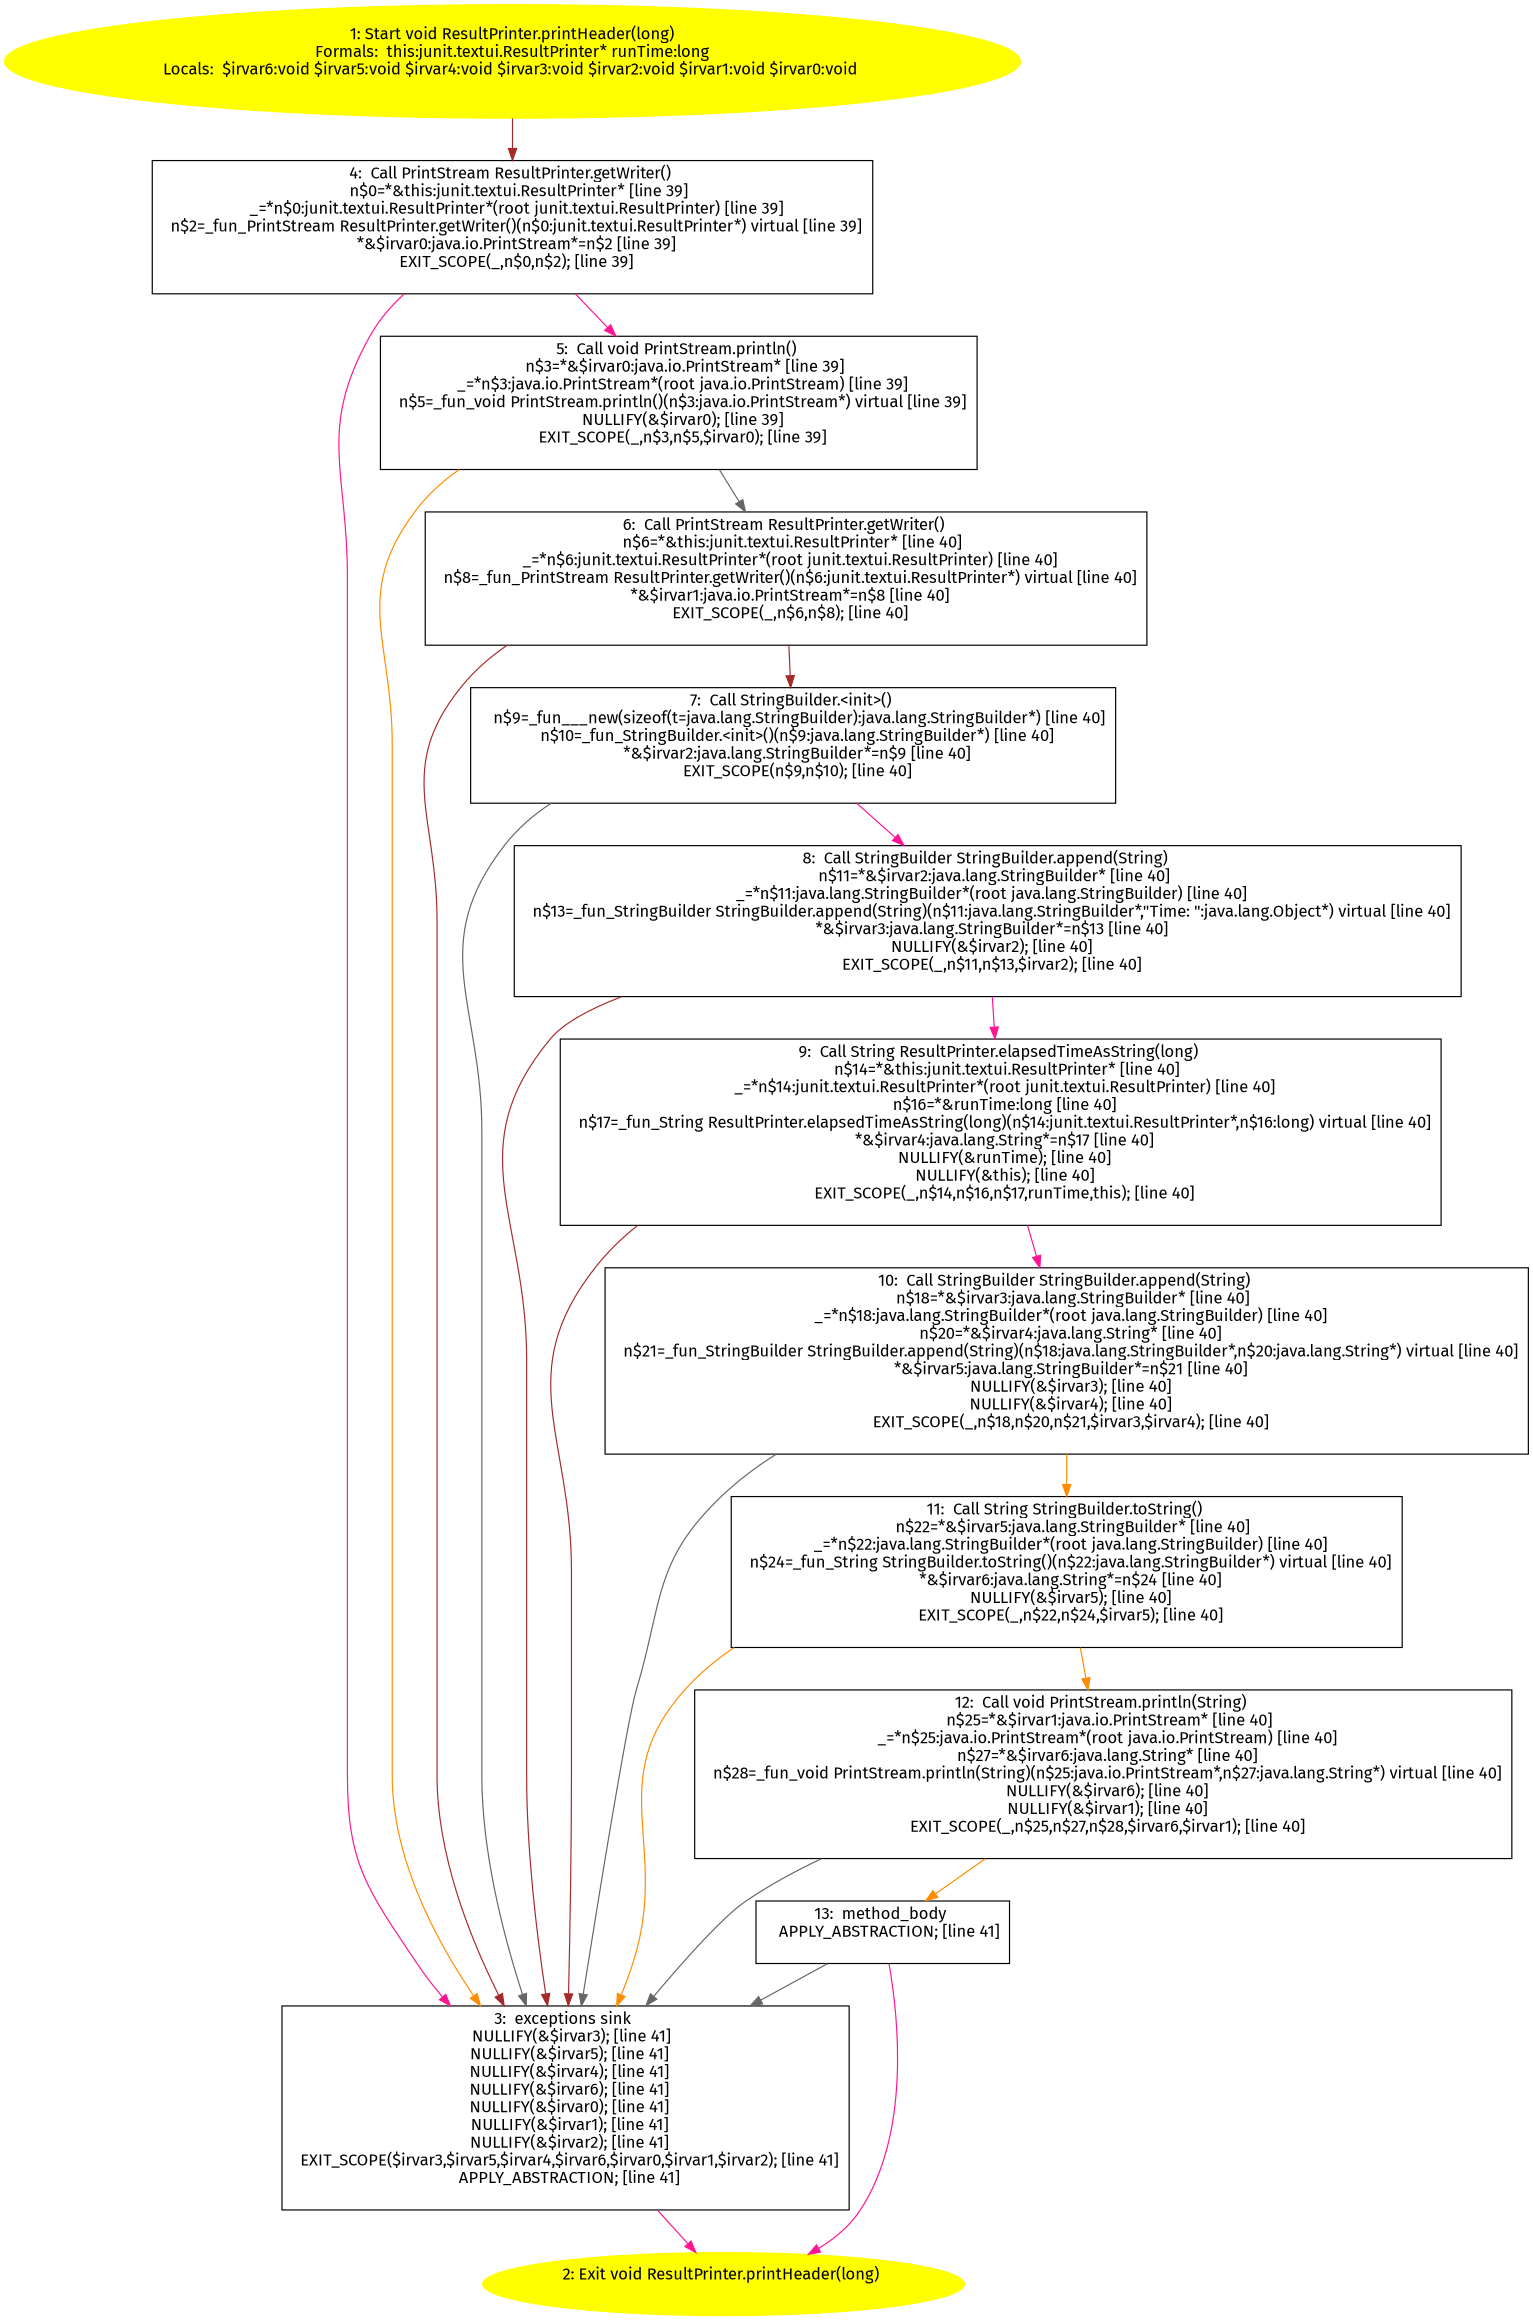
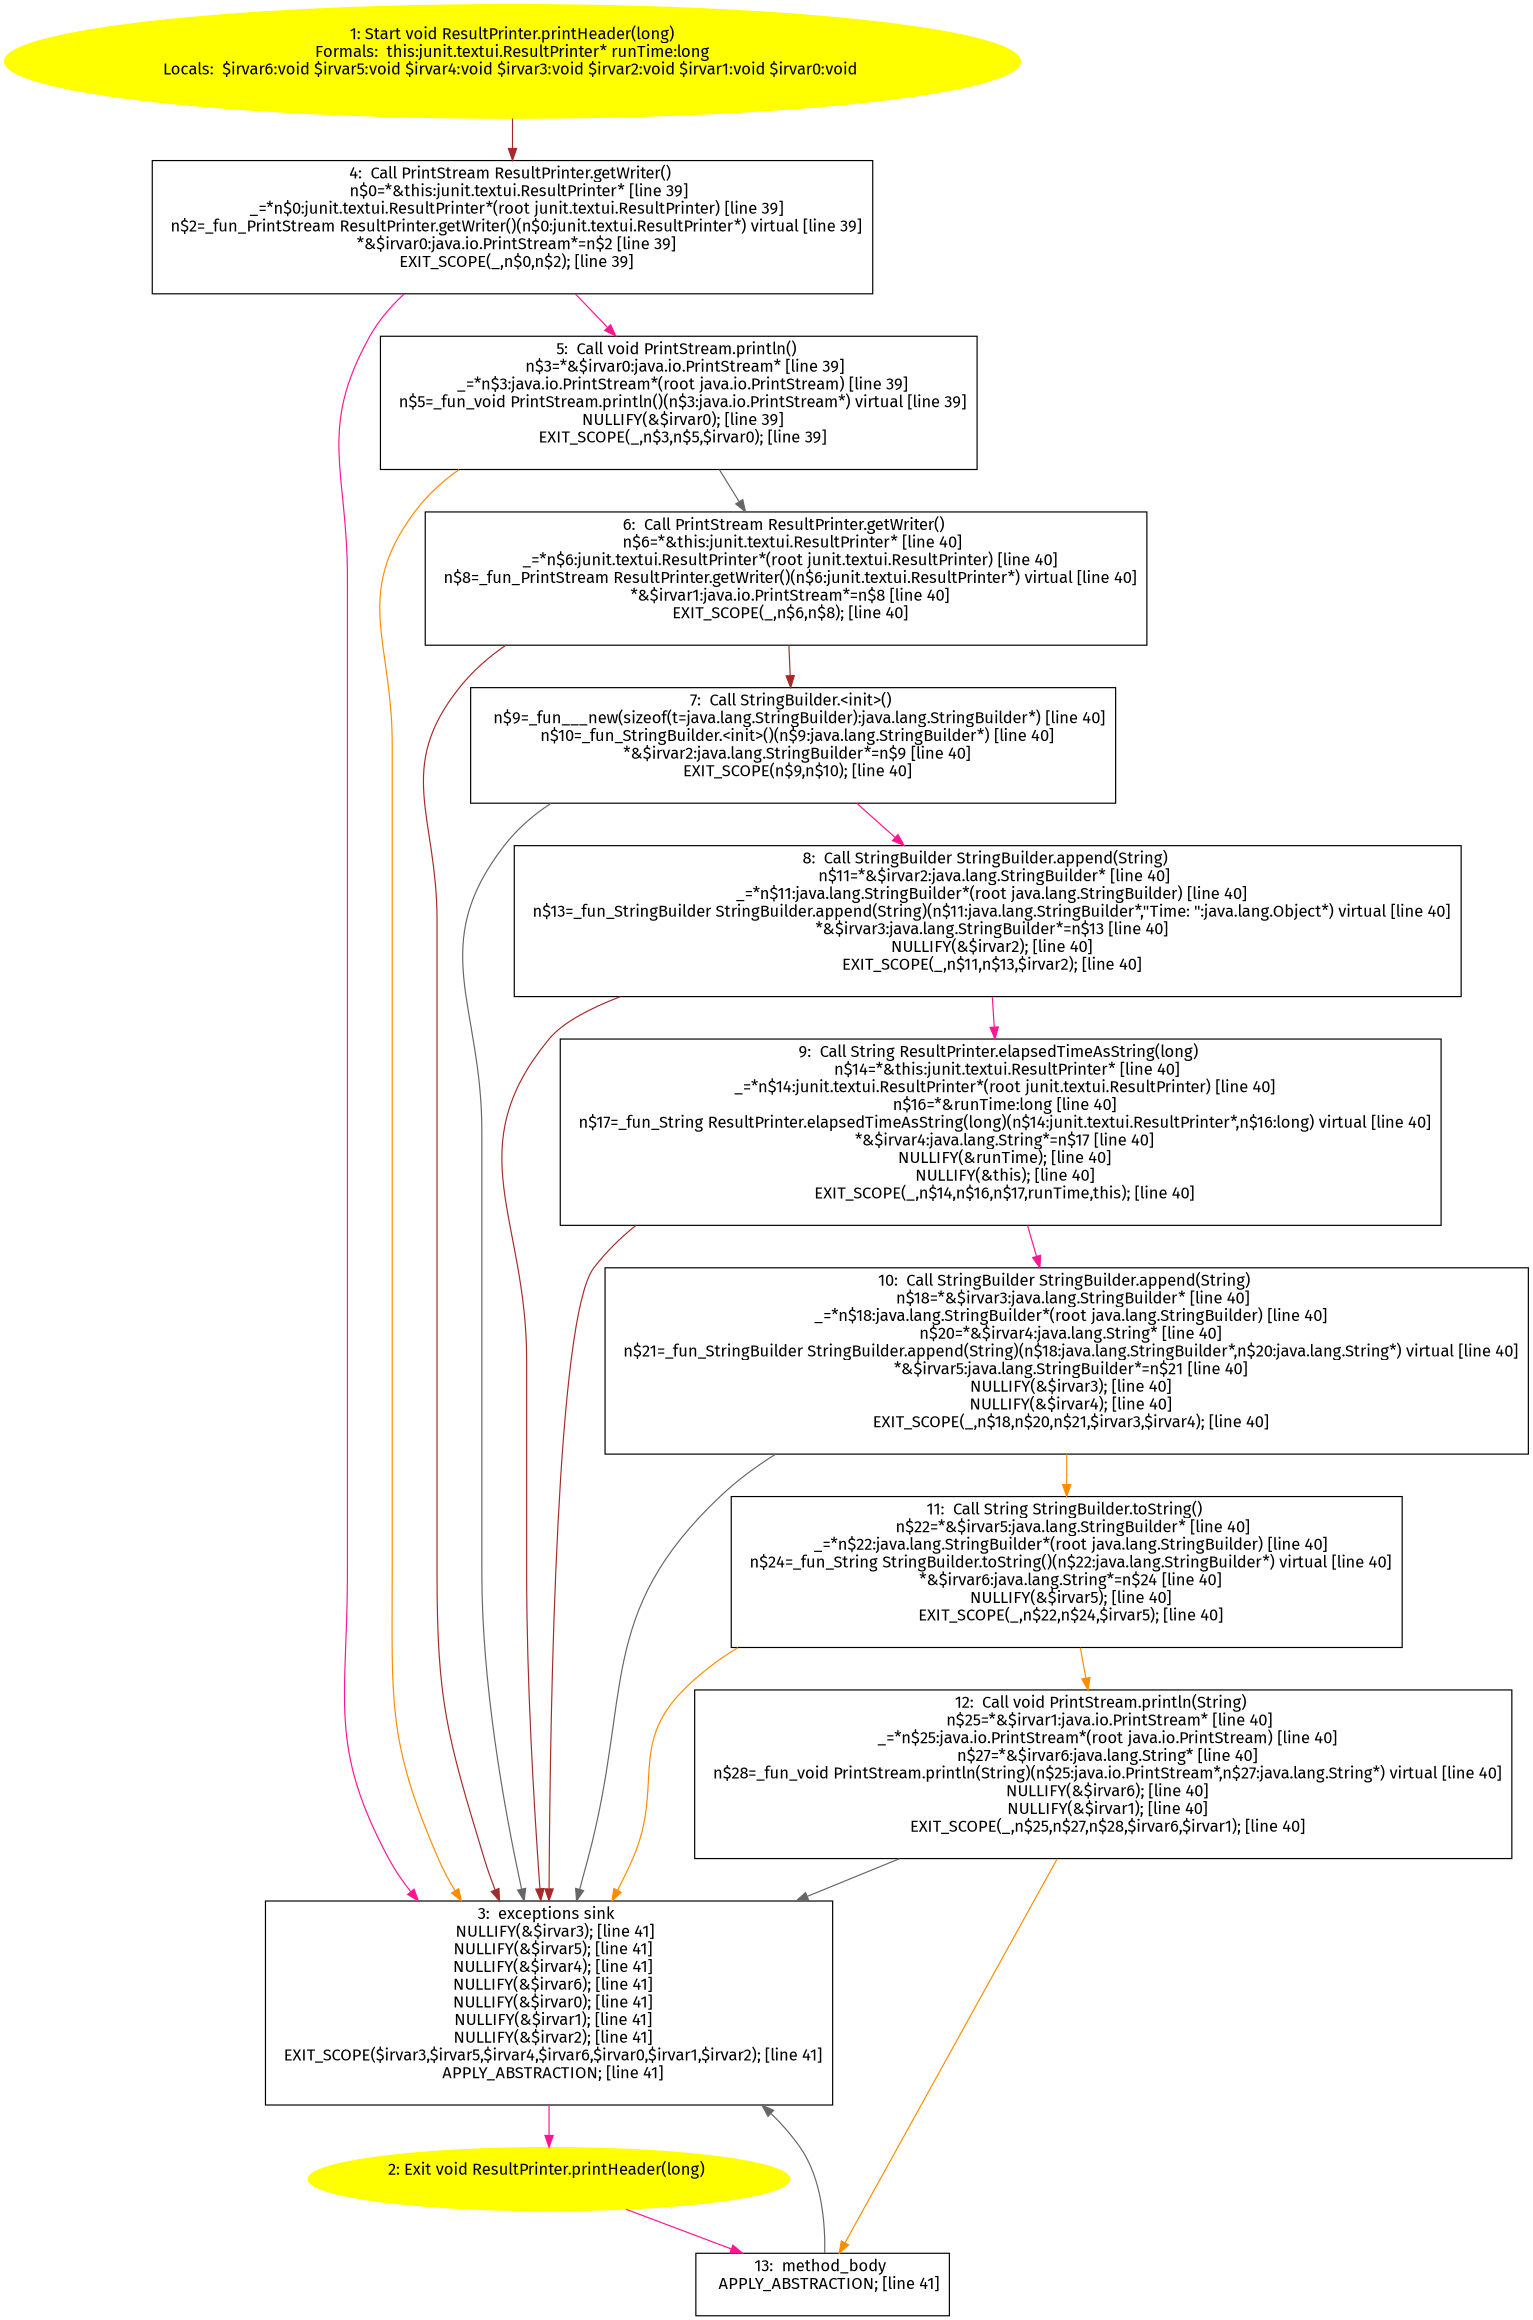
(893, 2118) -> (679, 2229)
